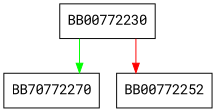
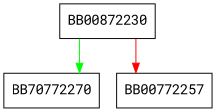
(107, 21) -> (107, 21)
(164, 91) -> (164, 91)
